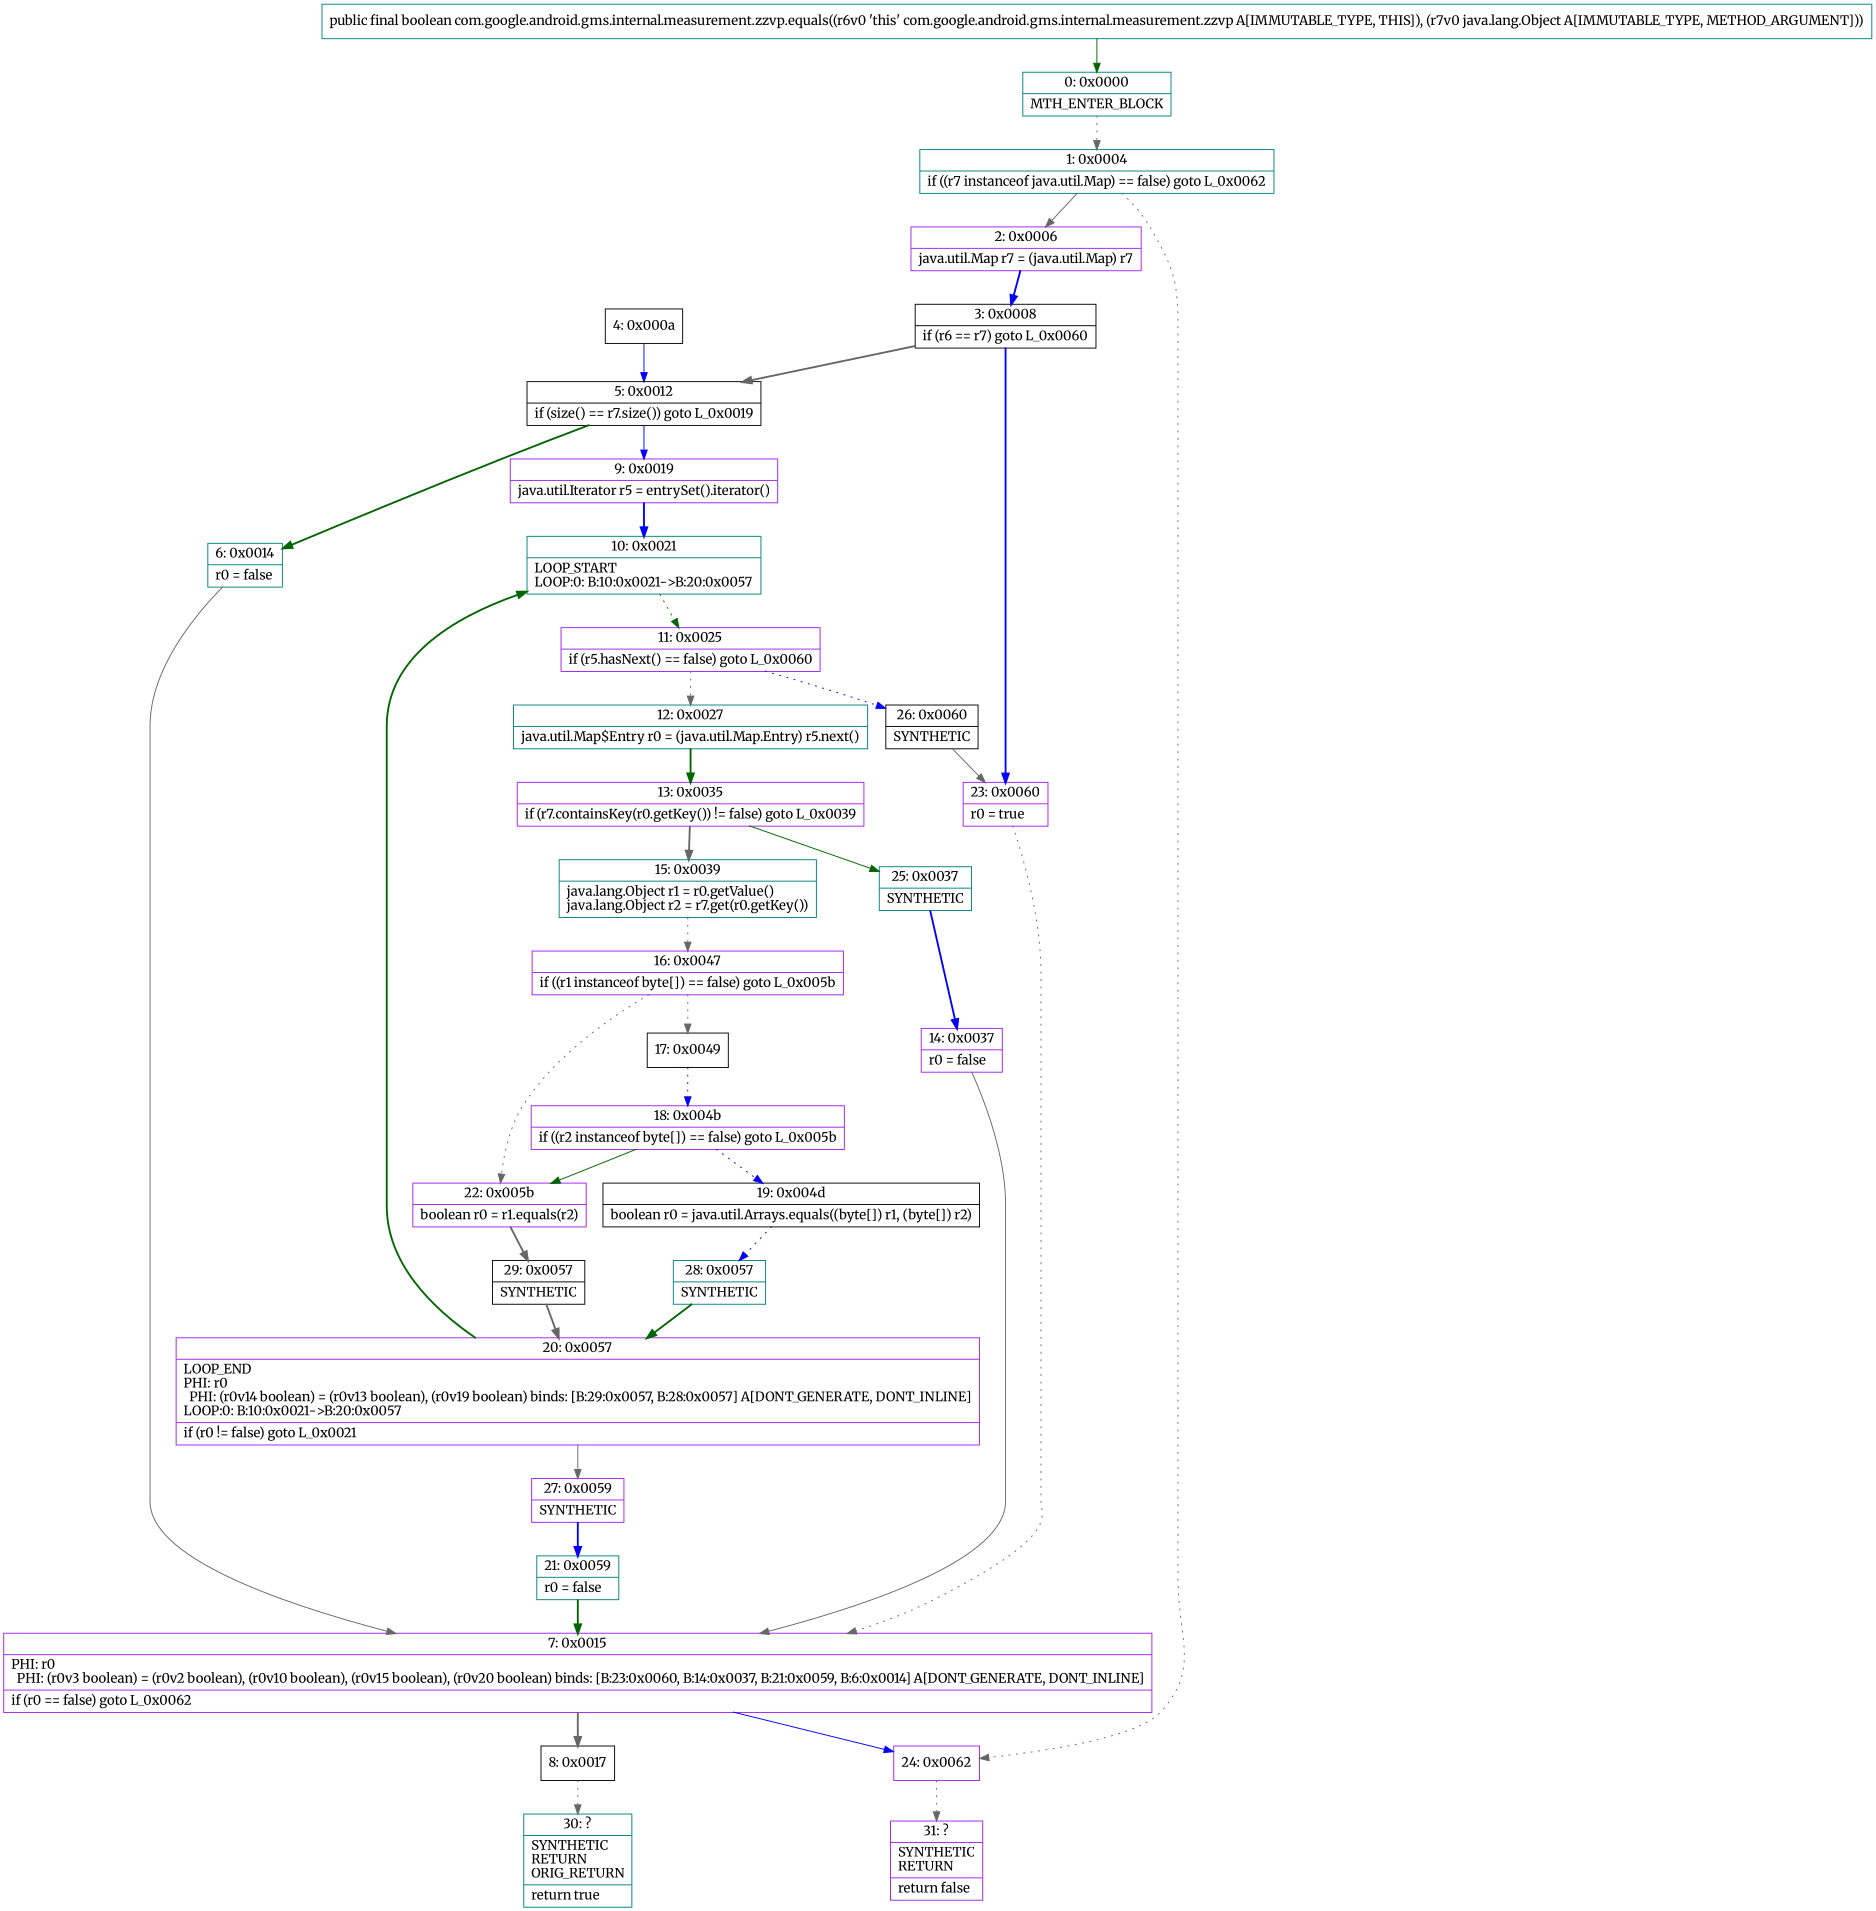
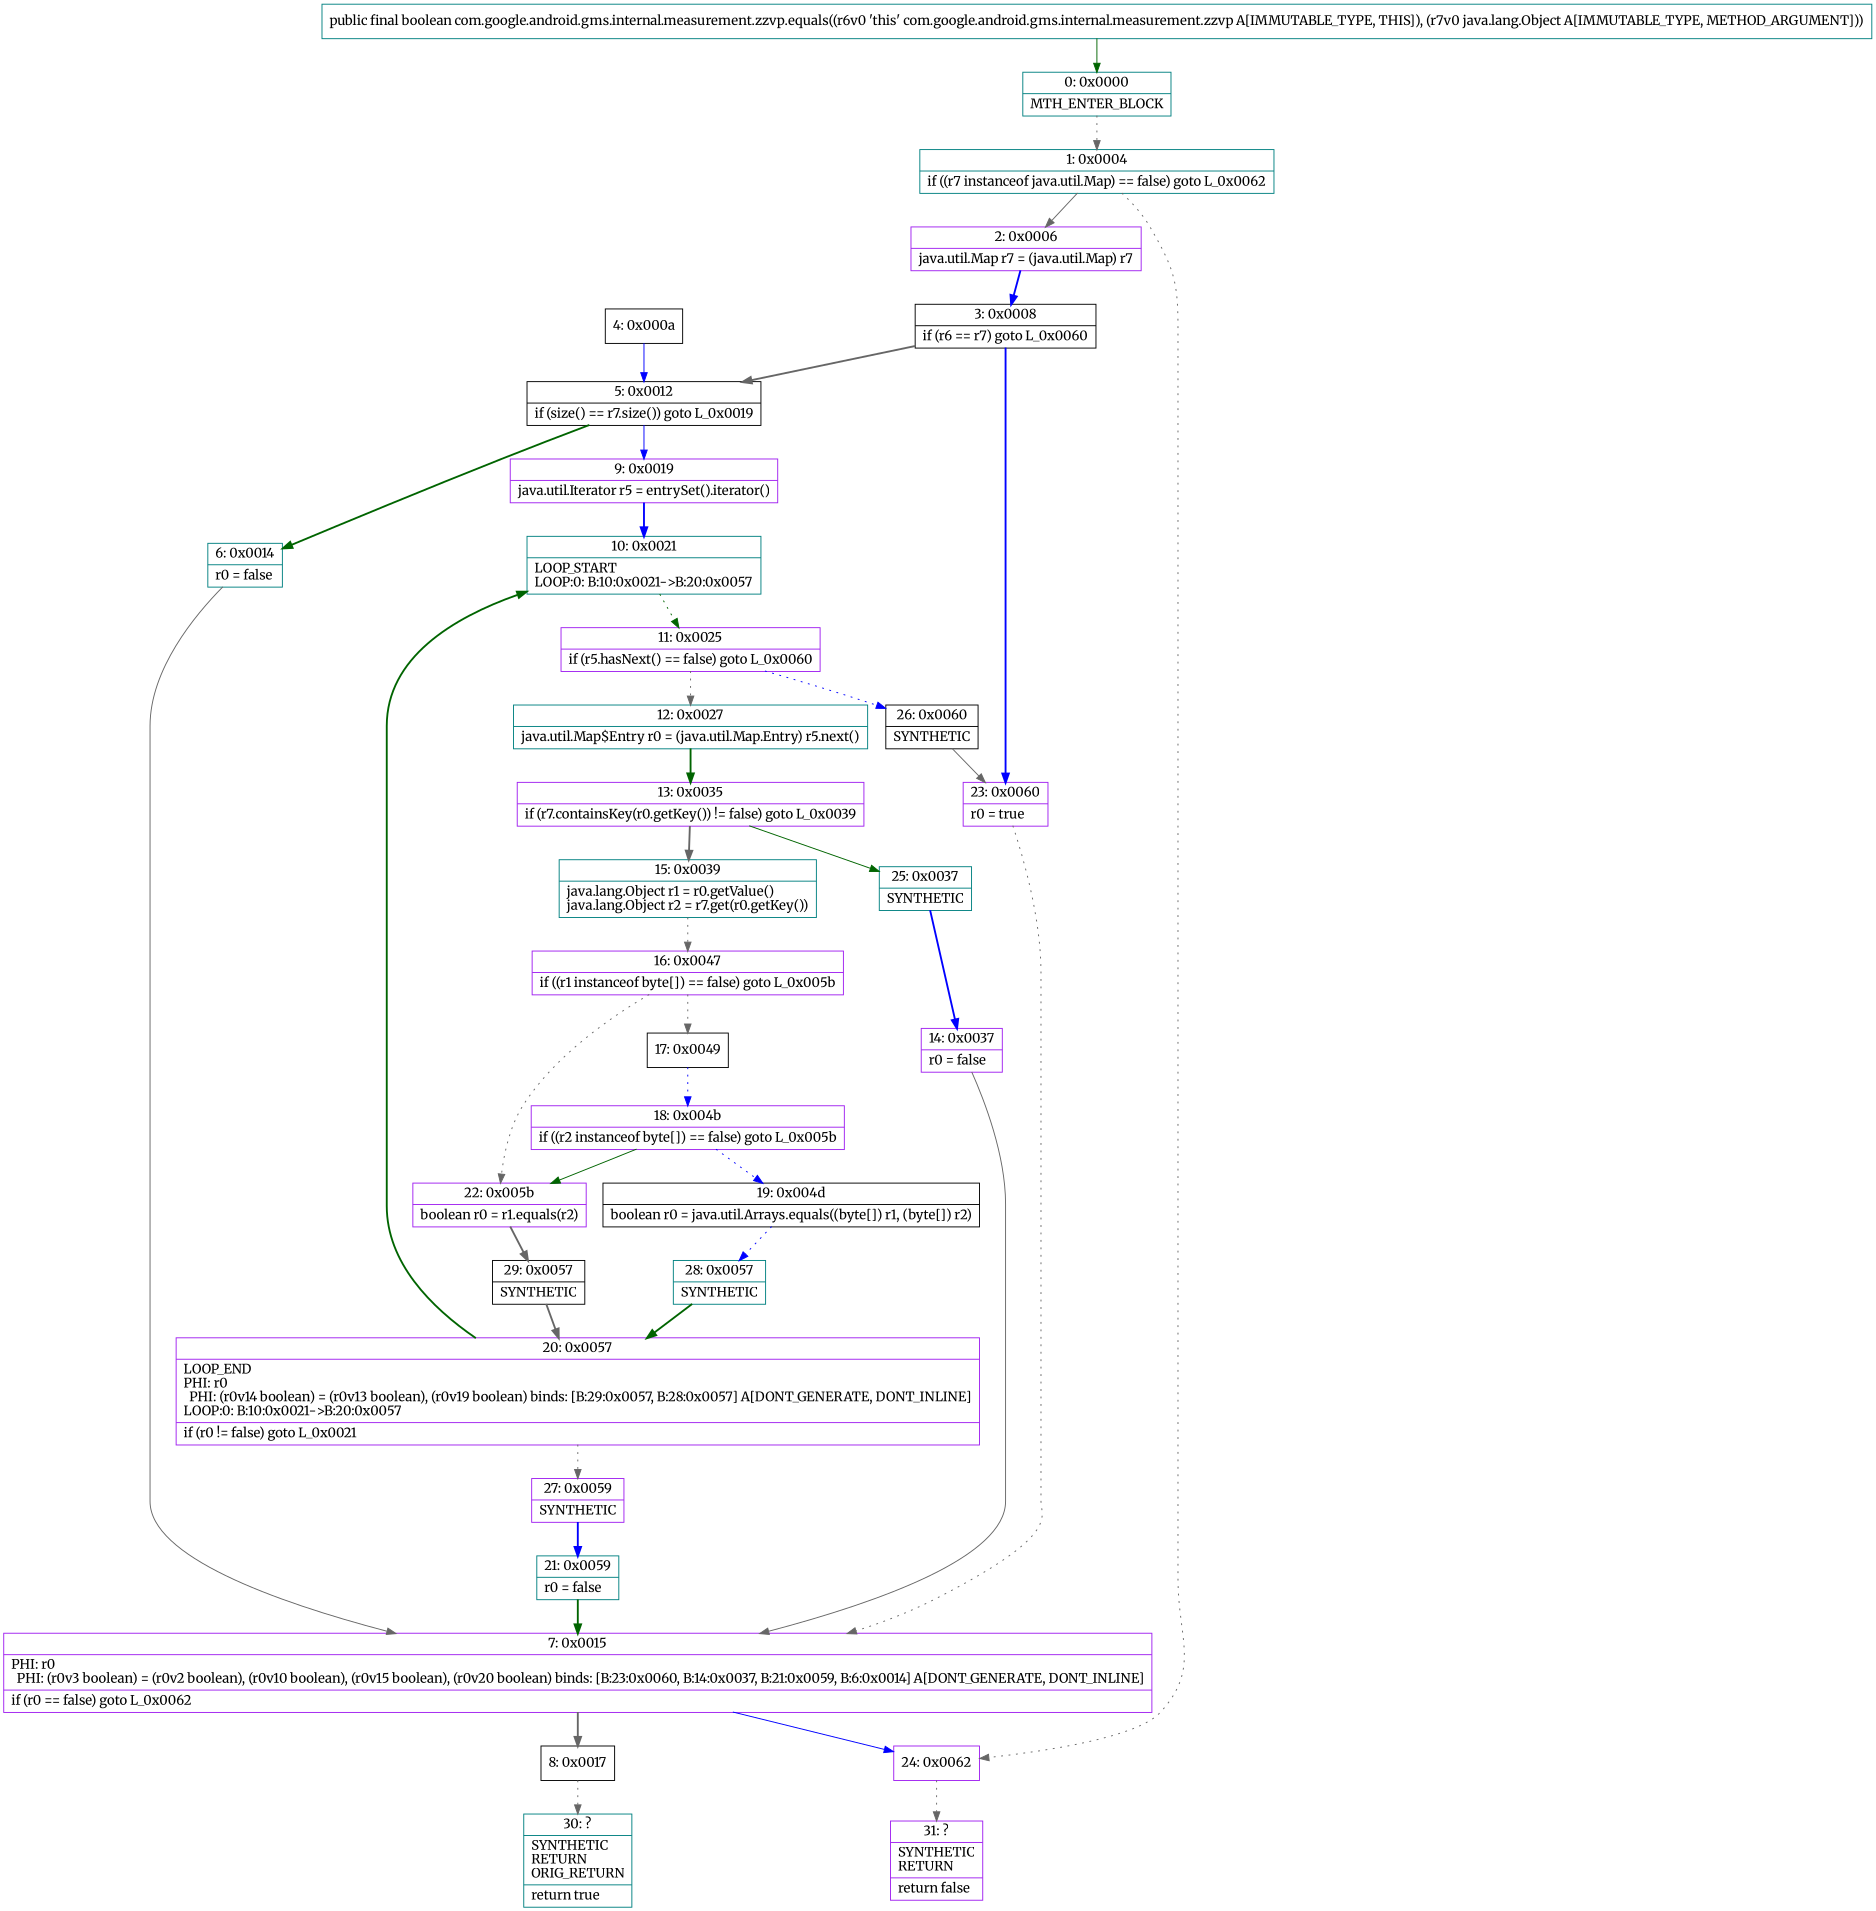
(578, 1457) -> (578, 1457)
